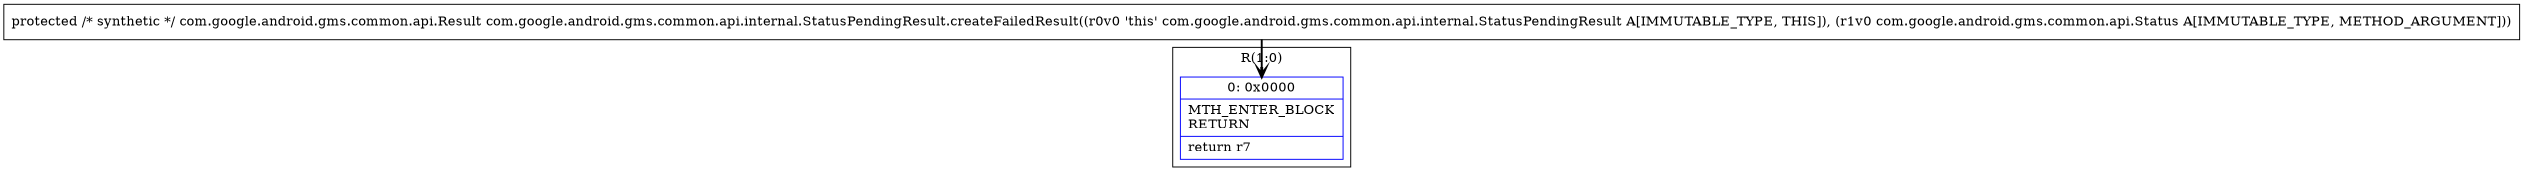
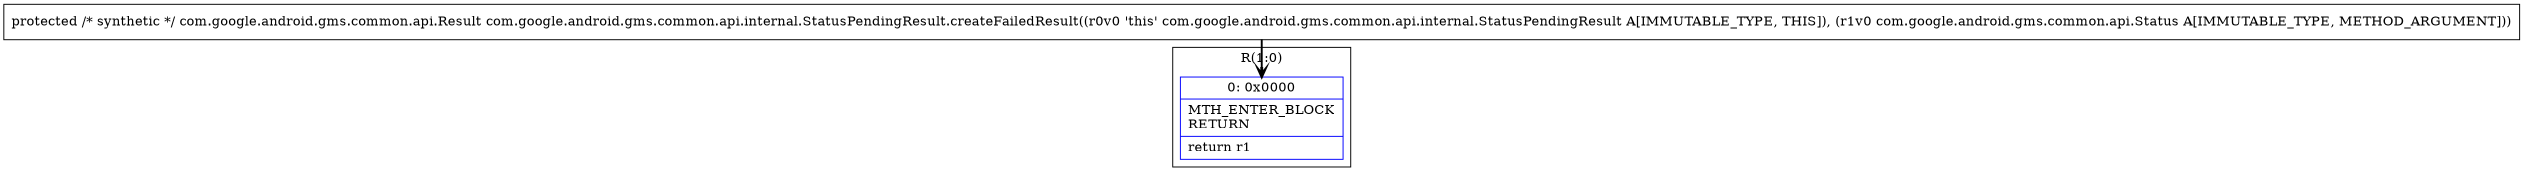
(1220, 147) -> (1220, 147)
